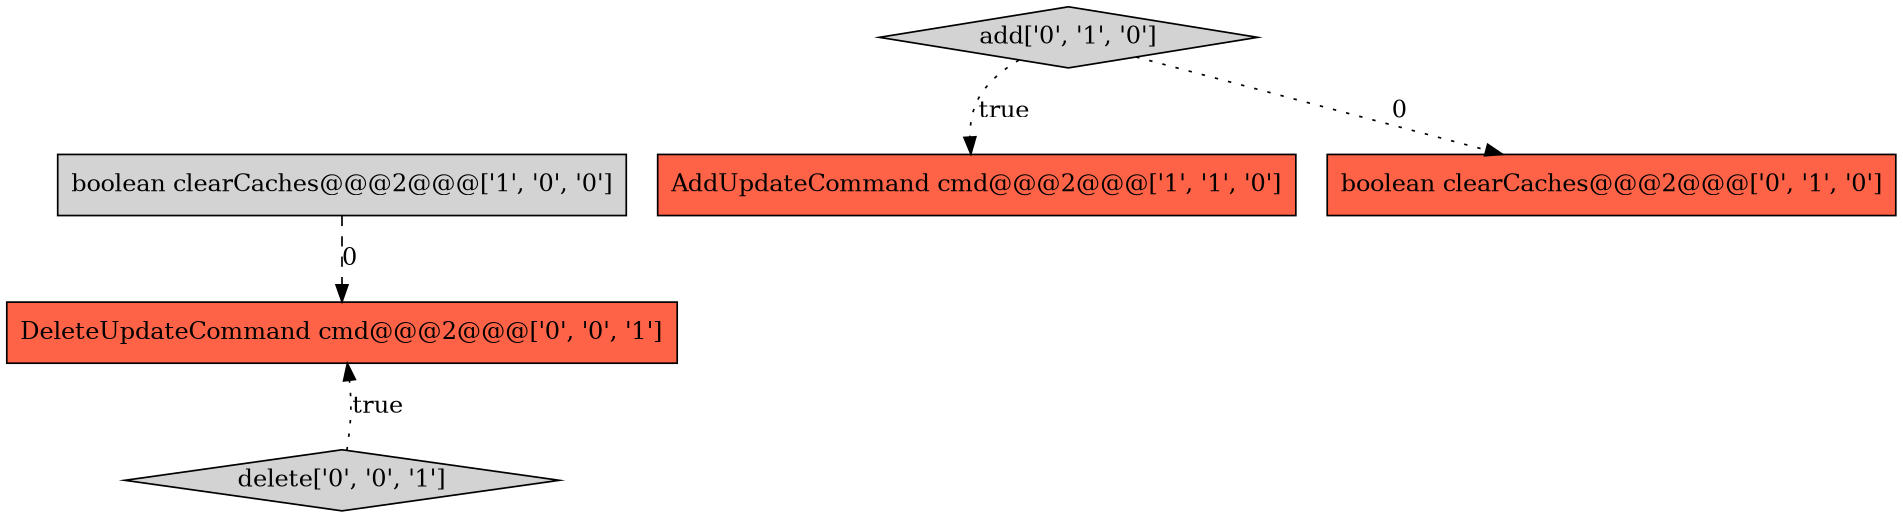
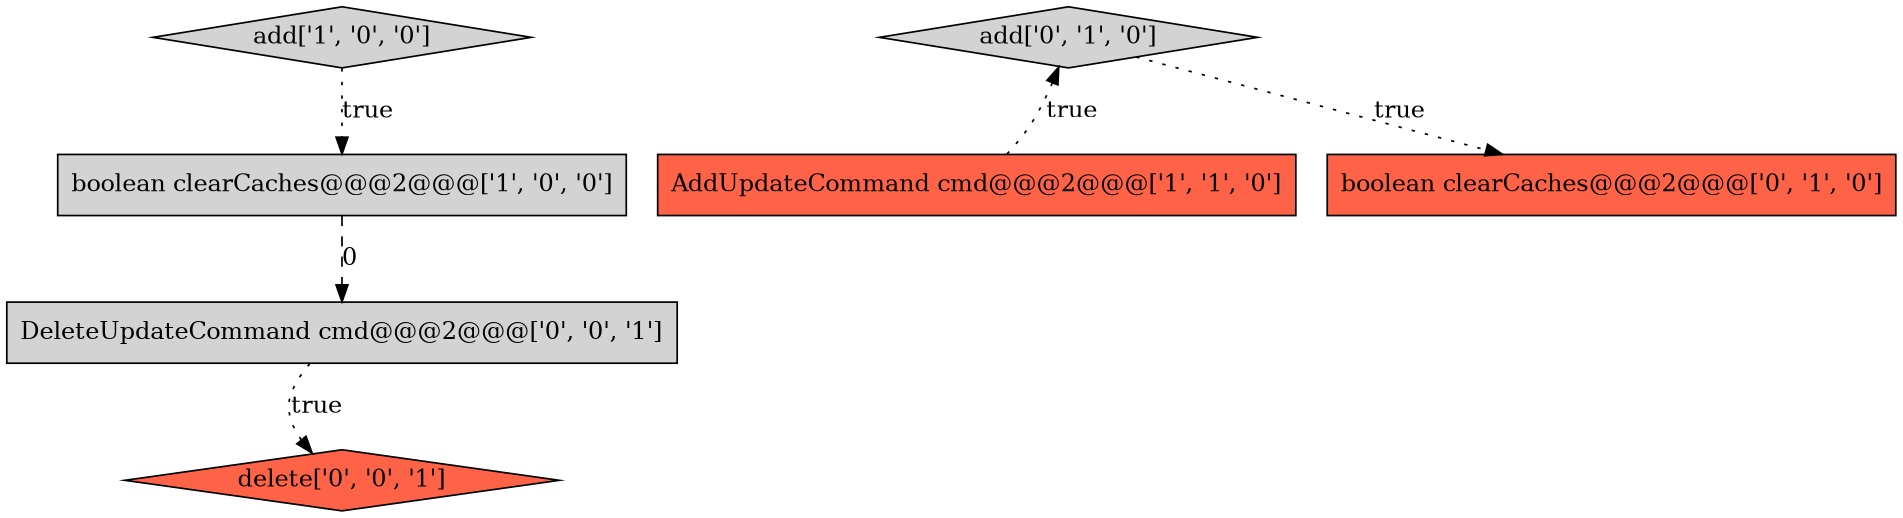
none -> (342, 37)
(983, 91) -> (1033, 121)
(1400, 111) -> (1400, 111)
(342, 333) -> (342, 333)
(351, 415) -> (289, 400)
(342, 480) -> (342, 480)
